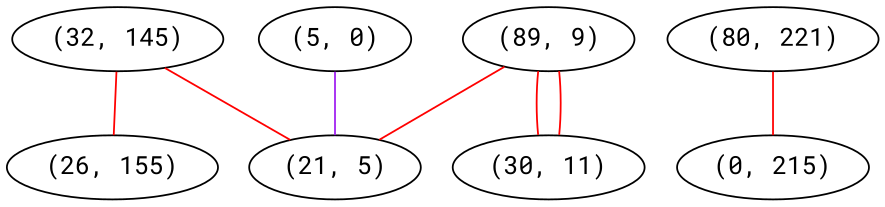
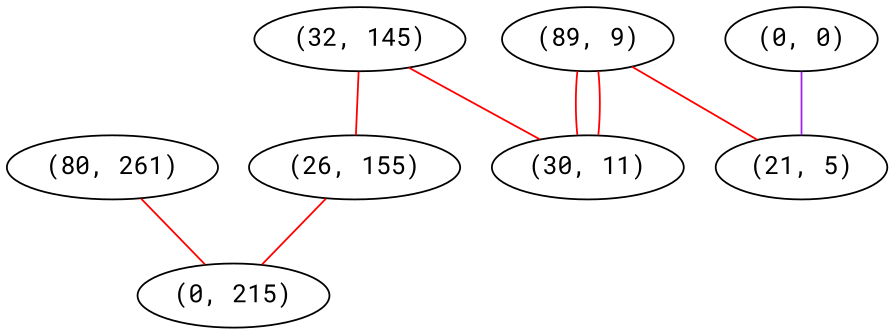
(335, 39) -> (801, 39)
(773, 39) -> (112, 167)
(228, 104) -> (474, 104)
none -> (294, 232)
